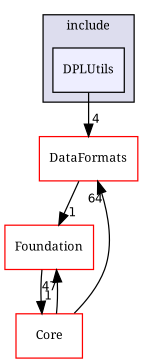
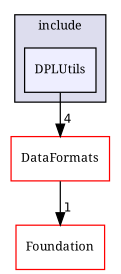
(49, 336) -> none
